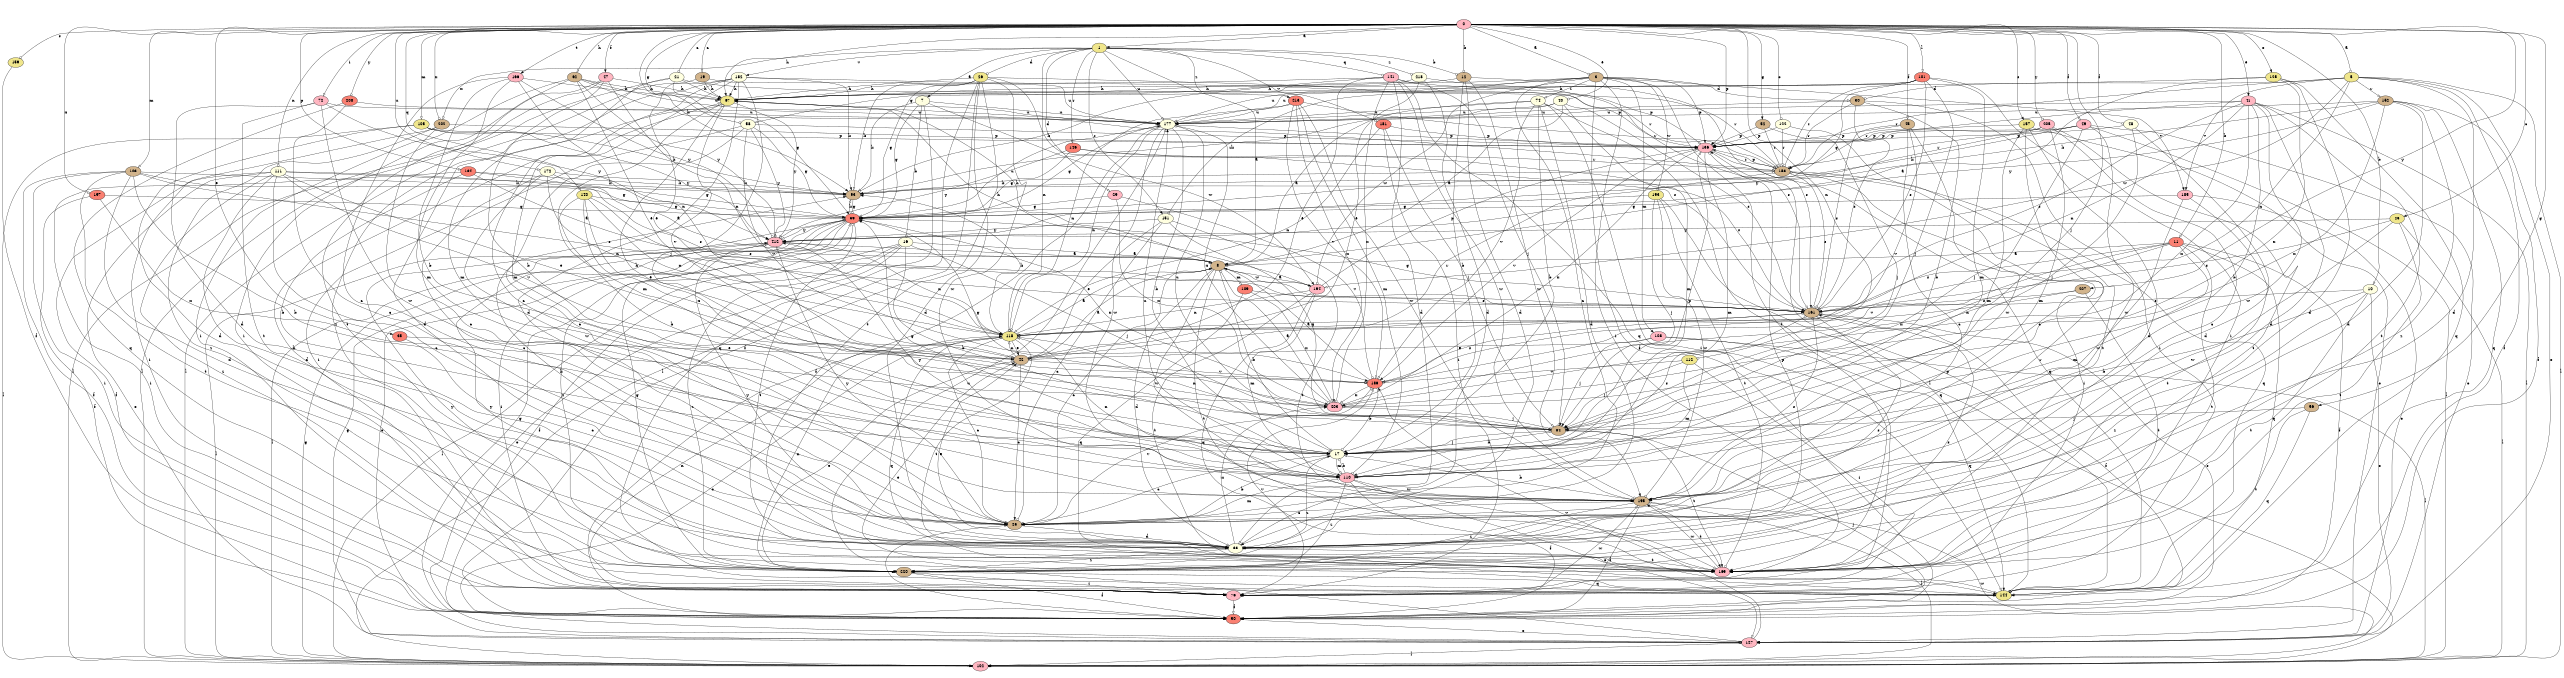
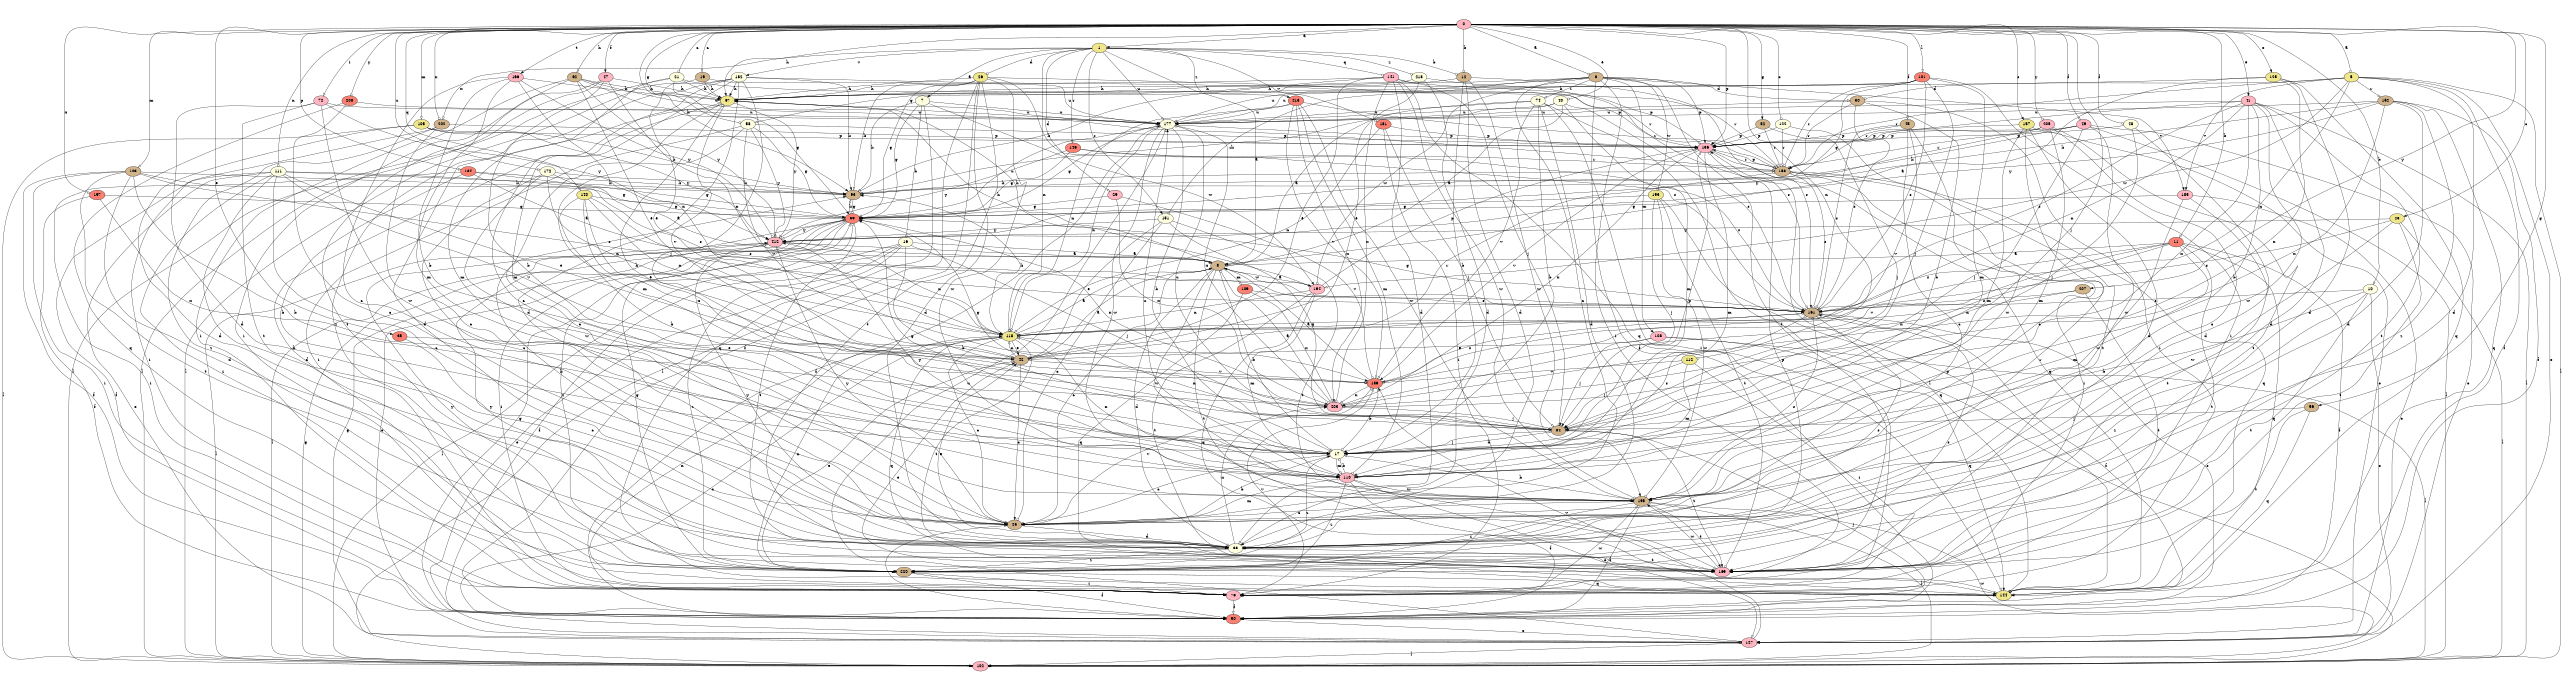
(16, 63) -> none
(1585, 185) -> (1585, 185)
